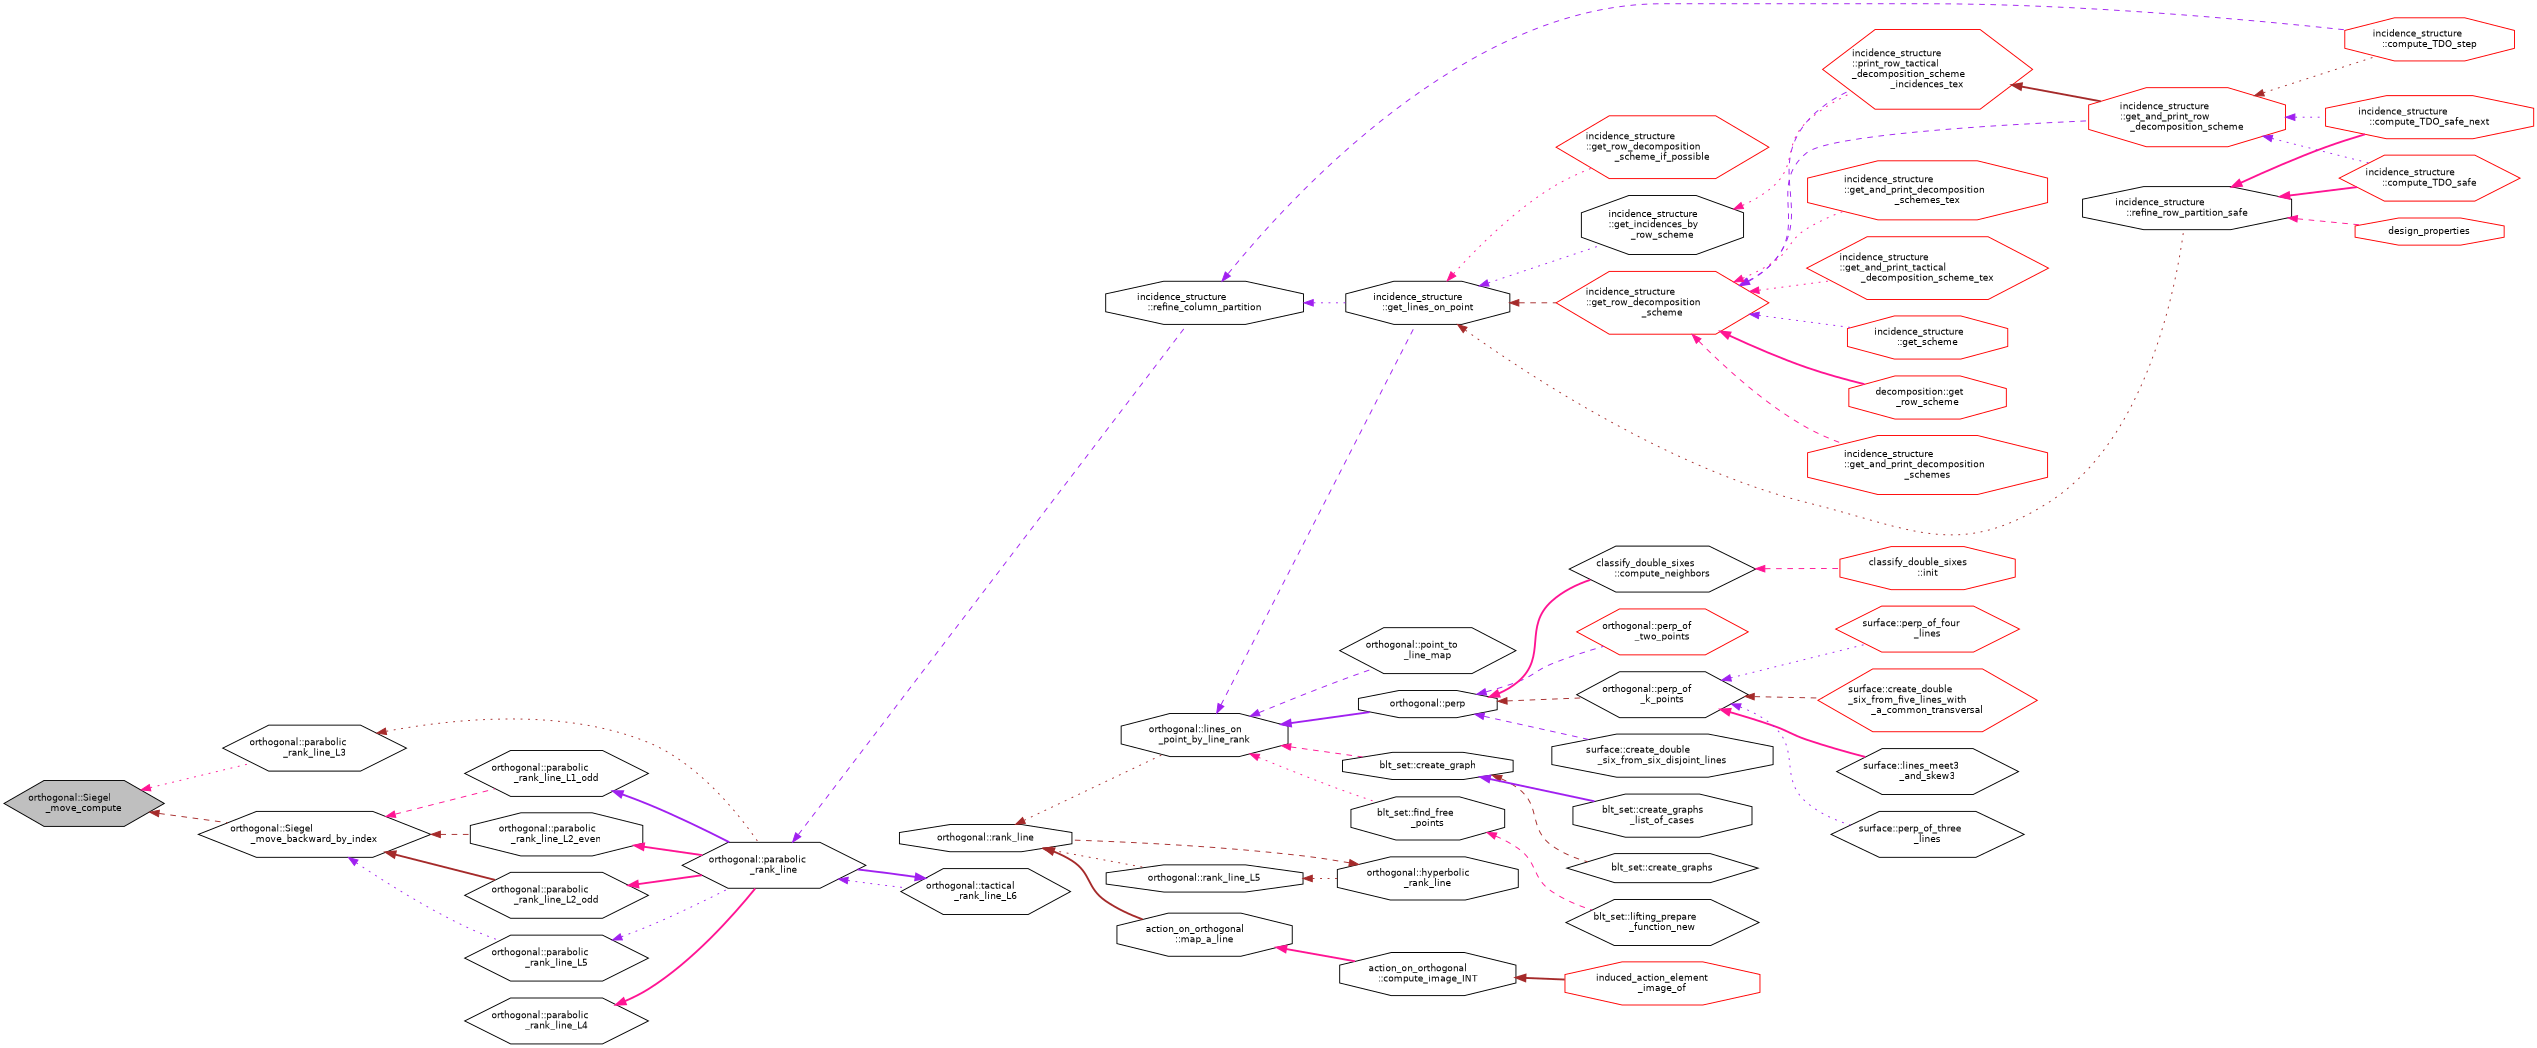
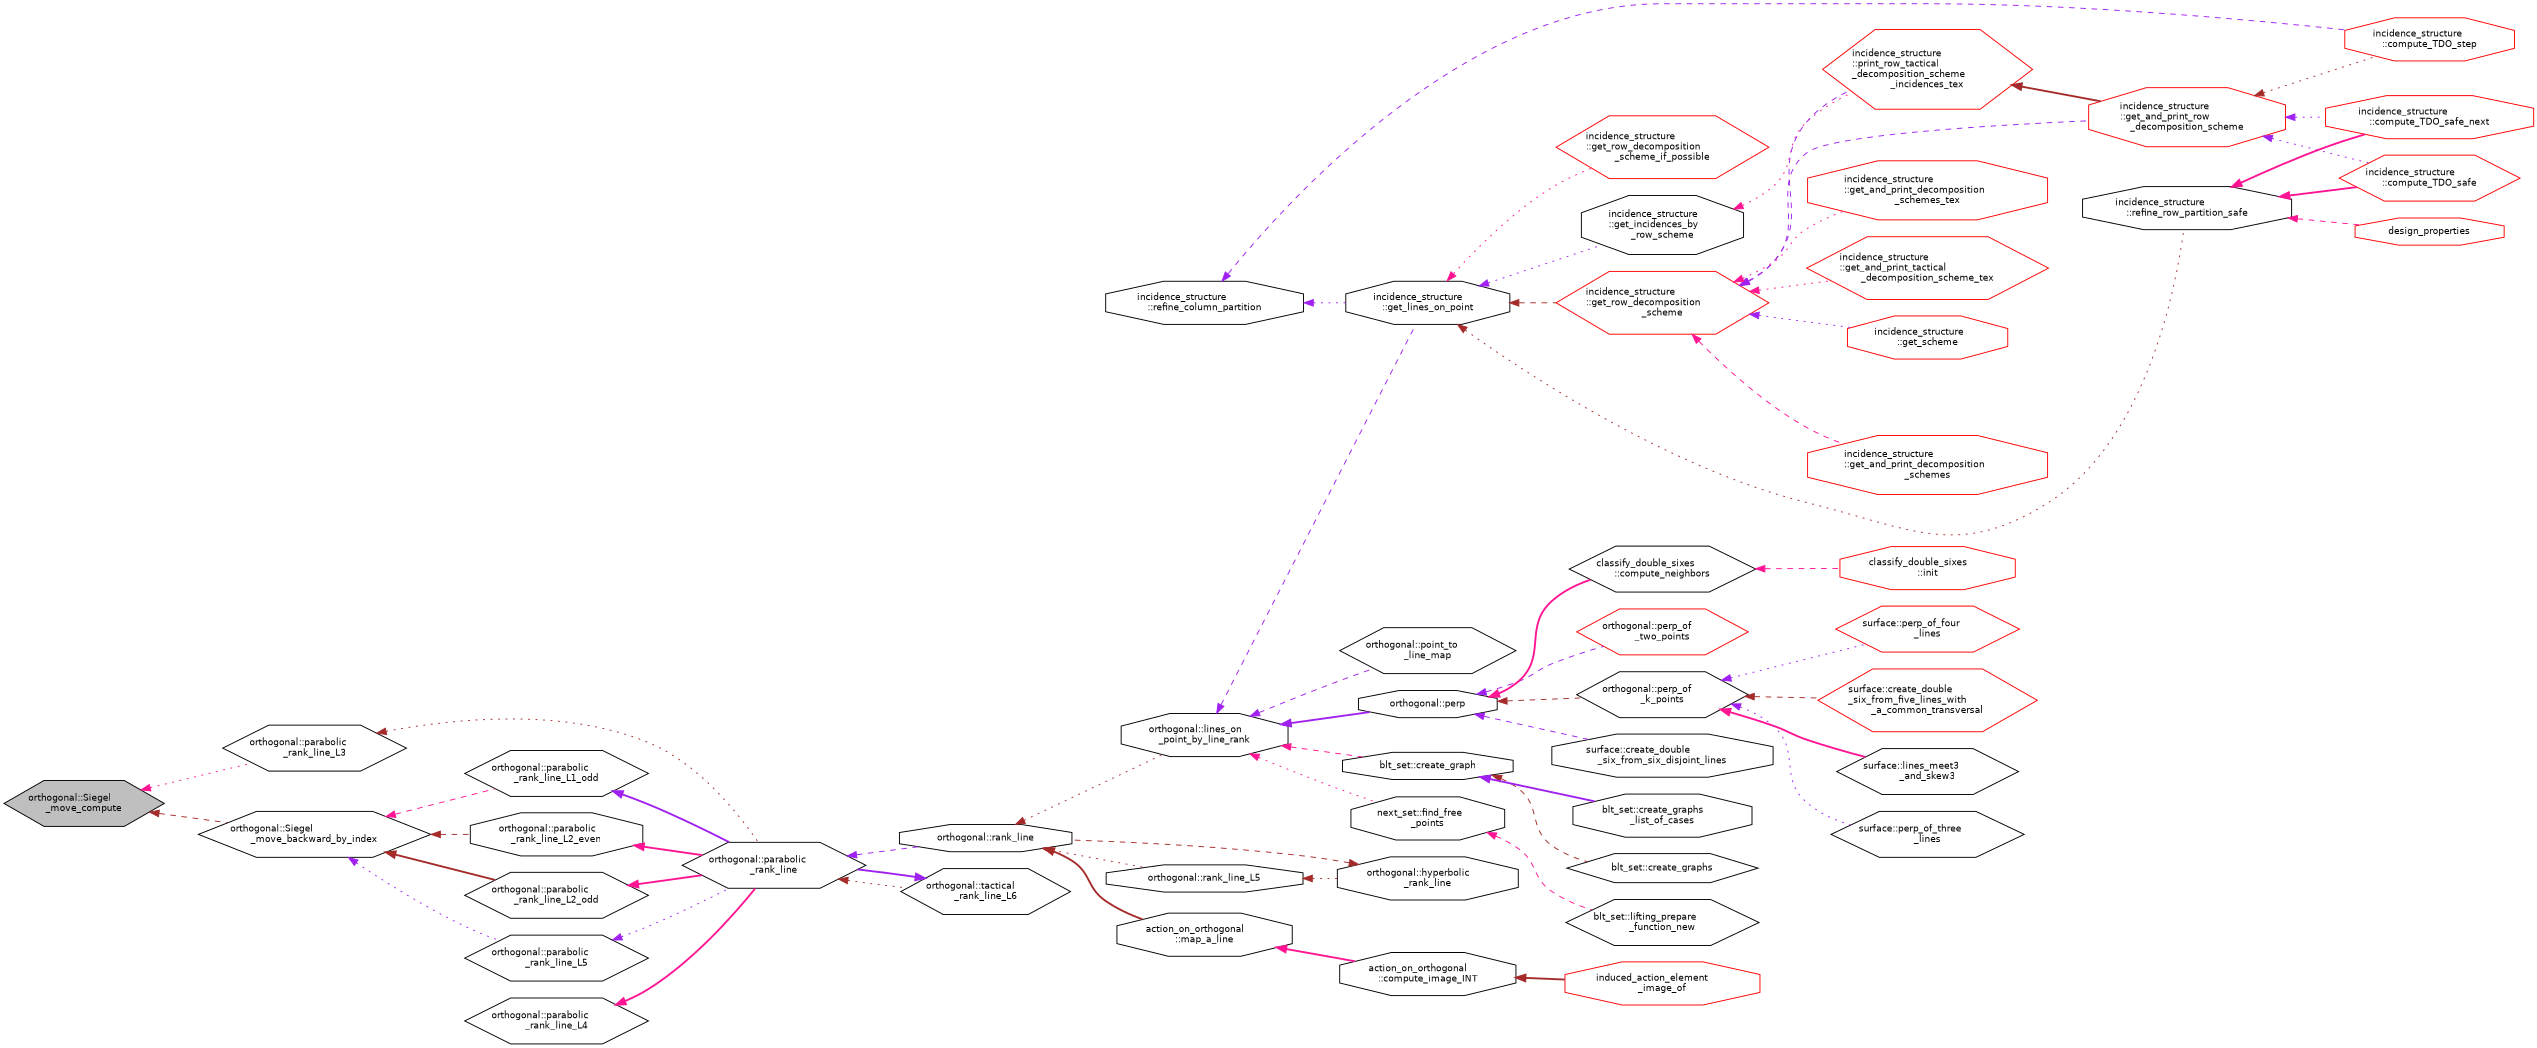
(1928, 398) -> none
(993, 580) -> (887, 851)
(1428, 818) -> (1428, 818)
(877, 884) -> (877, 884)
